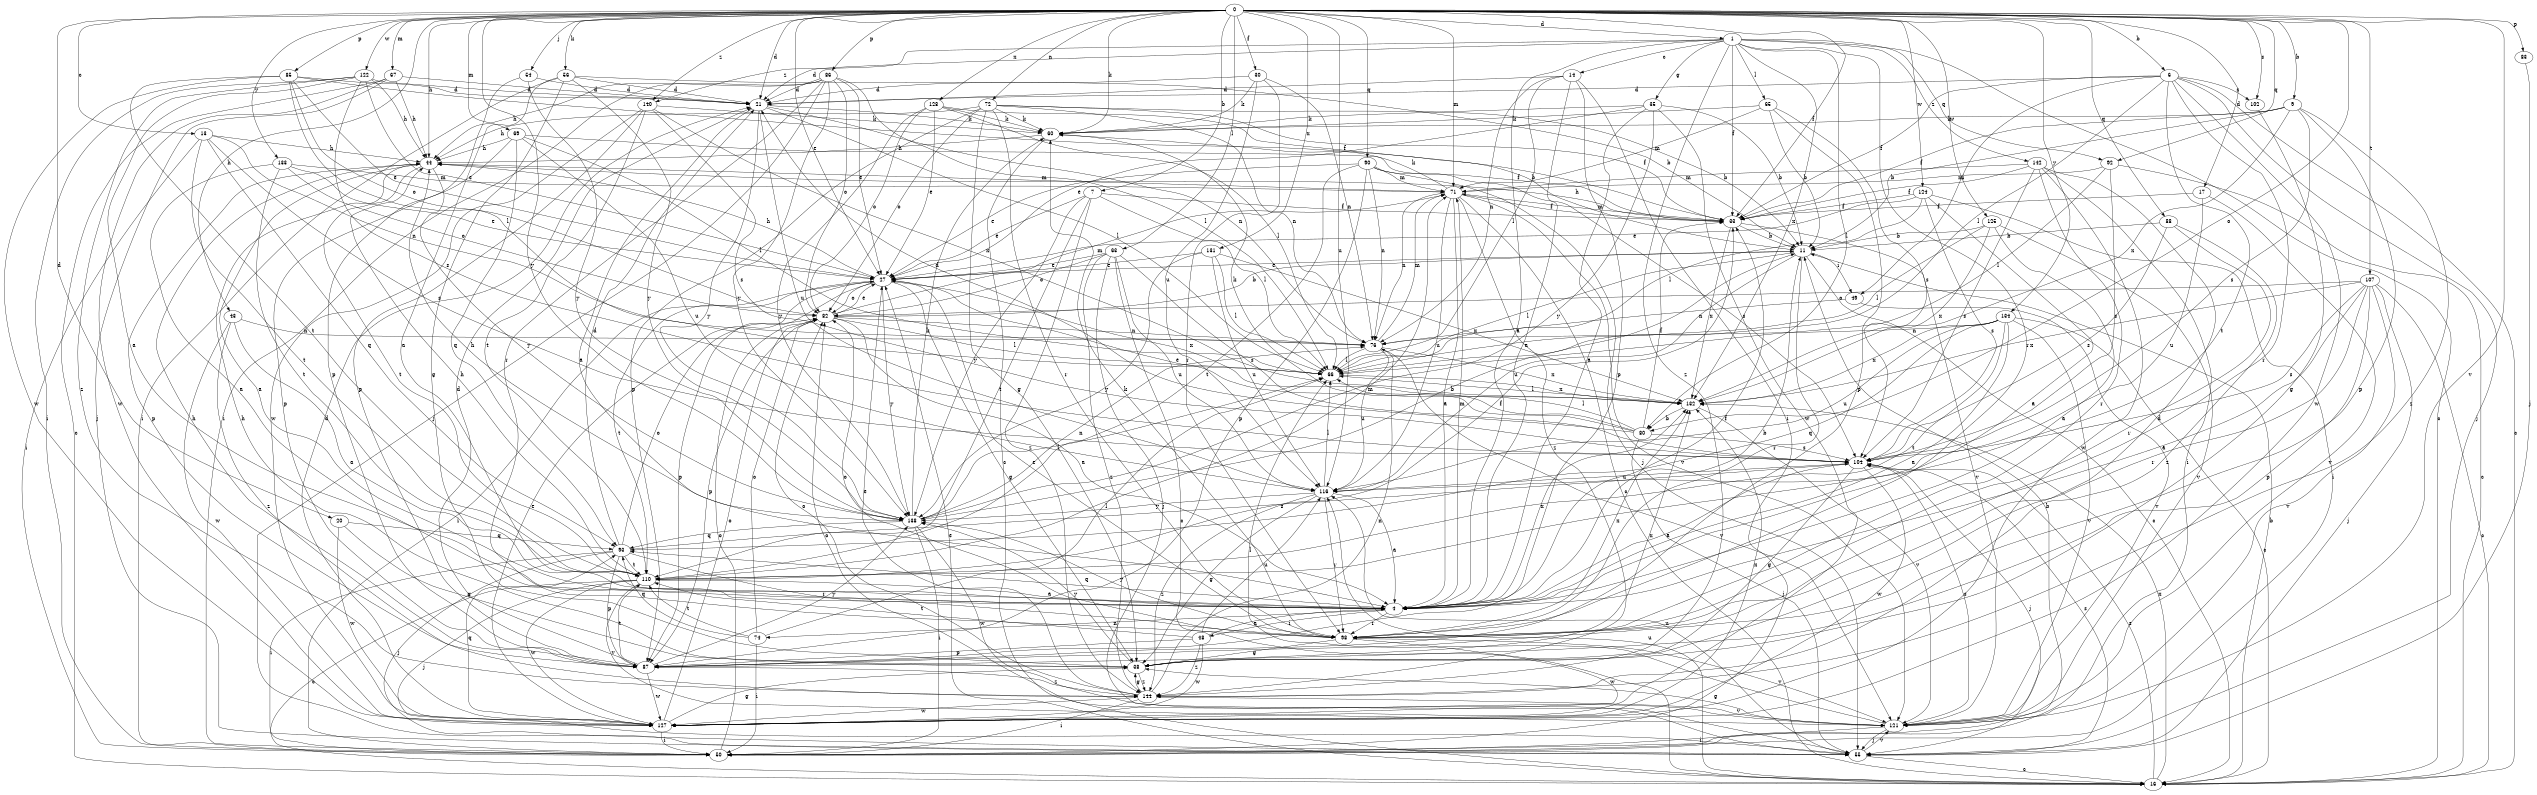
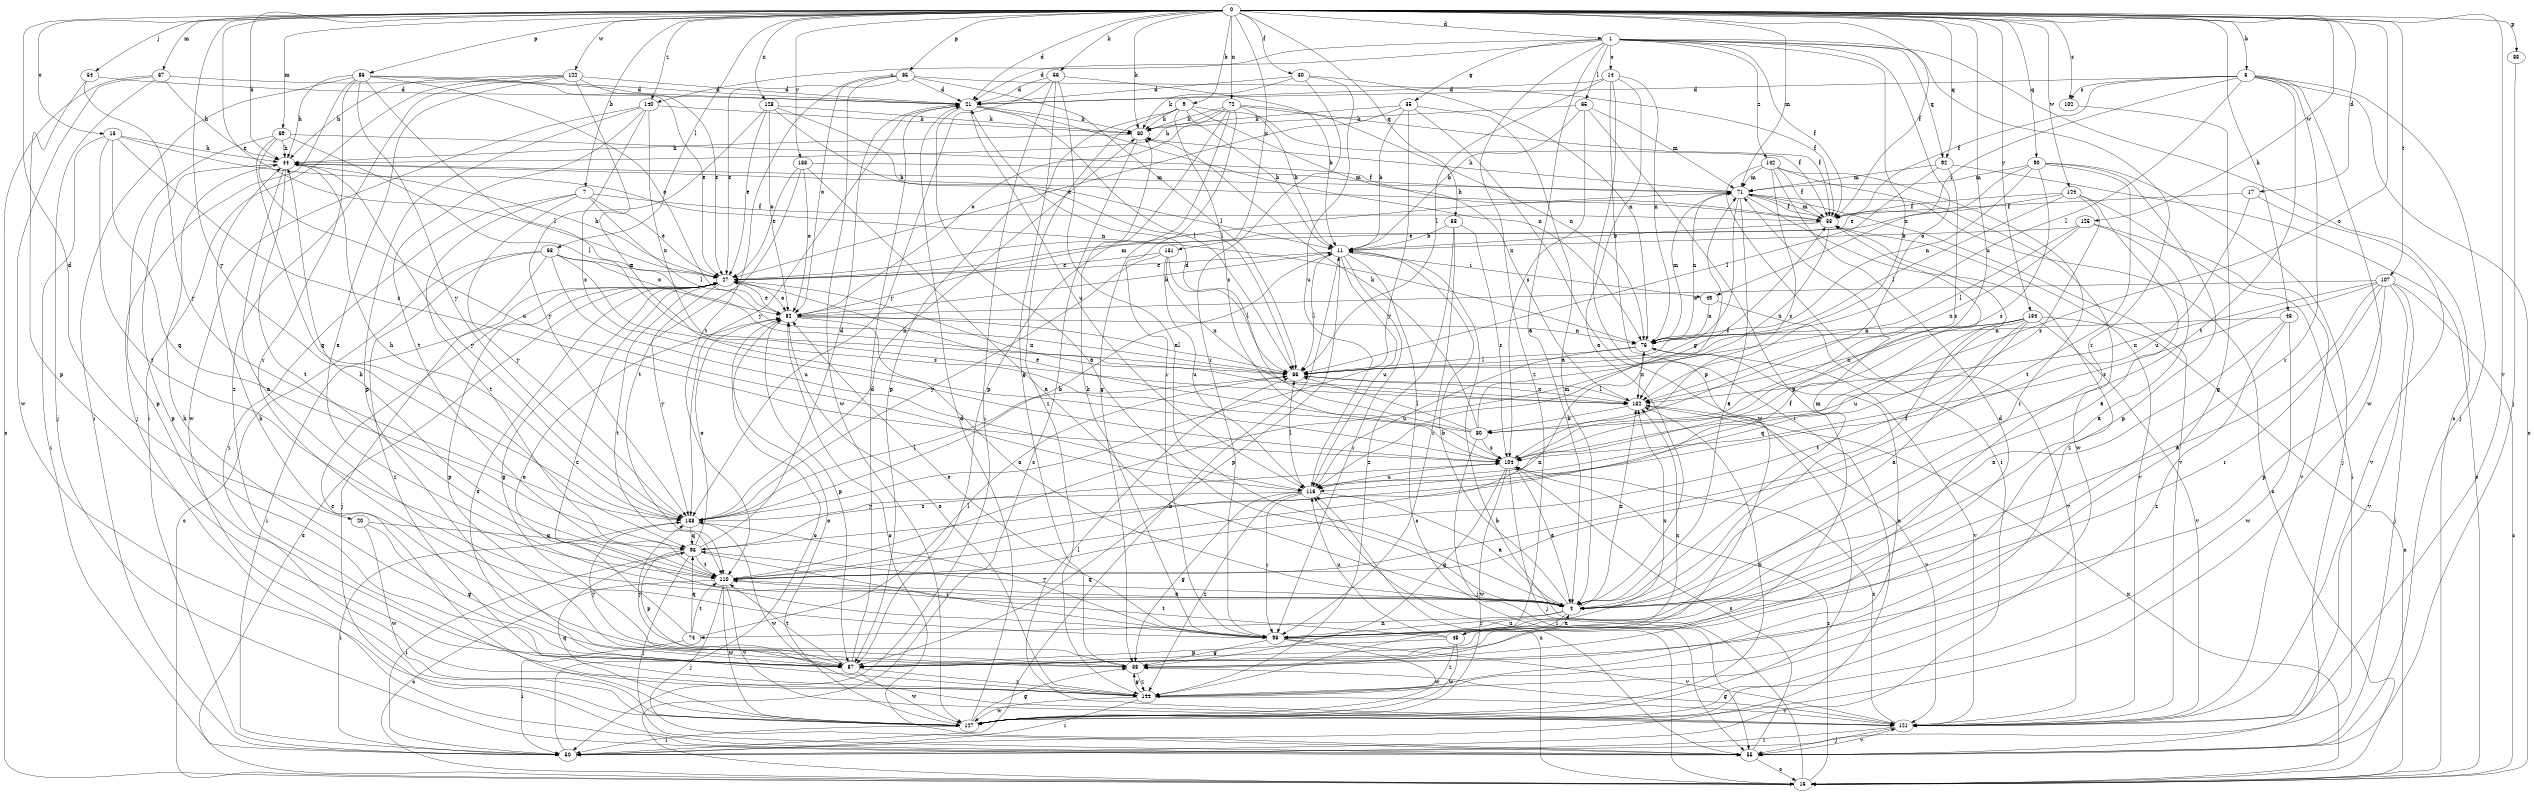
(1847, 236) -> (1923, 236)
(1438, 346) -> (1695, 346)
(1117, 402) -> (1144, 511)
none -> (1159, 512)
